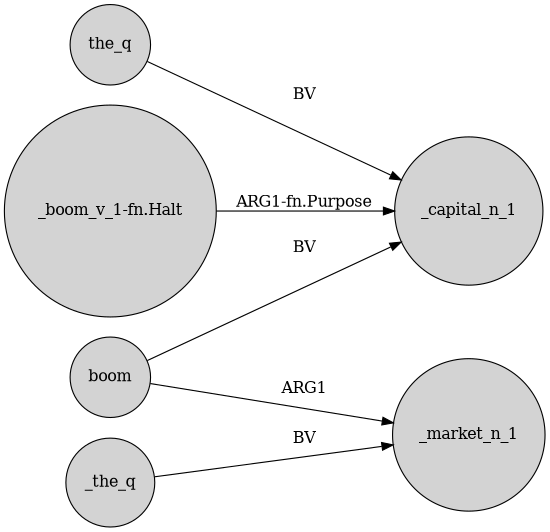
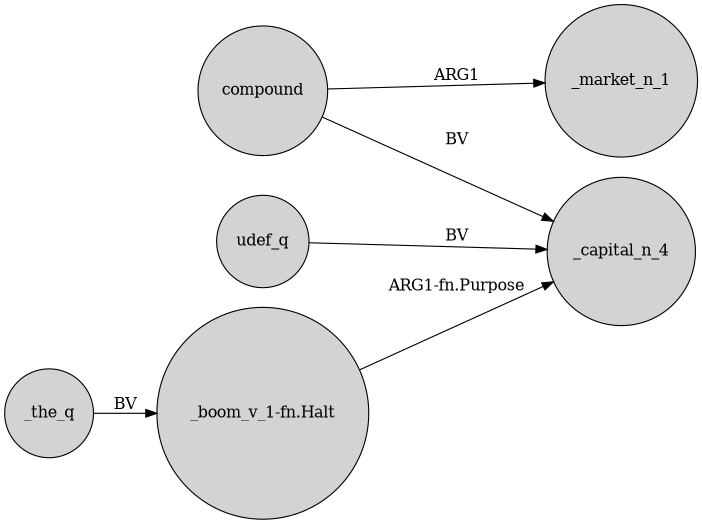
(110, 45) -> (263, 242)
(469, 211) -> (621, 251)
(110, 377) -> (263, 91)
(268, 462) -> (120, 413)
